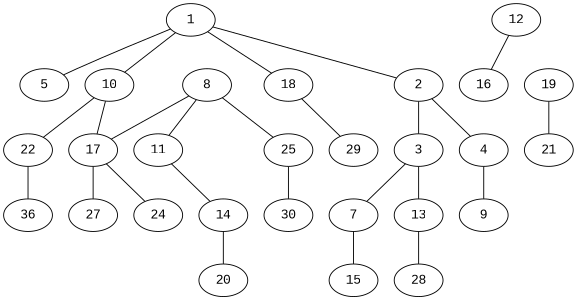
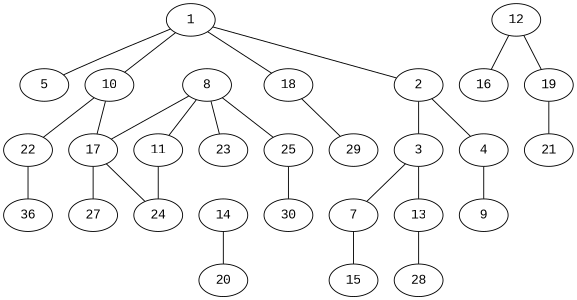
none -> (533, 52)
none -> (223, 150)
(191, 183) -> (158, 183)
